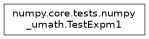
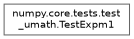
(75, 20) -> (67, 20)
